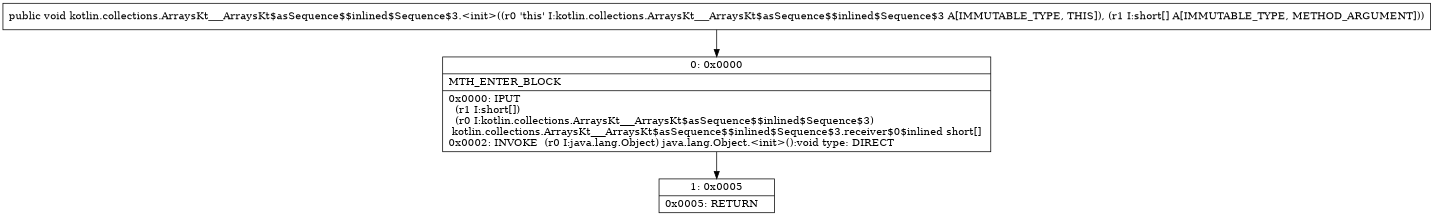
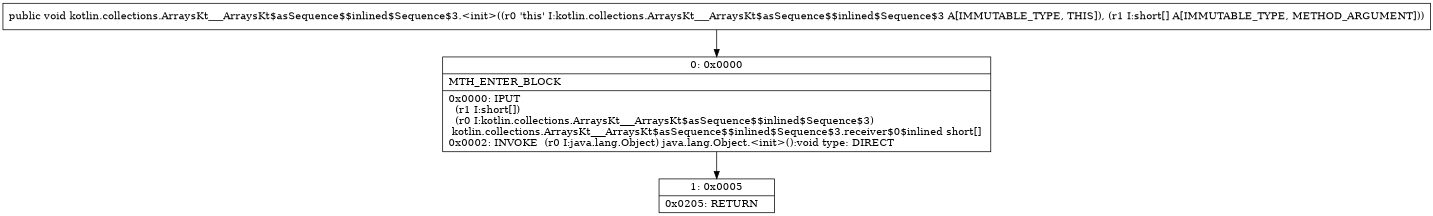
(717, 204) -> (717, 204)
